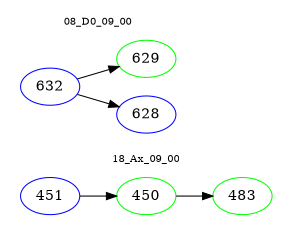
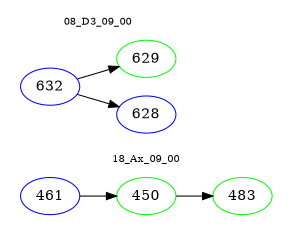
(98, 22) -> (98, 22)
(50, 196) -> (50, 196)
